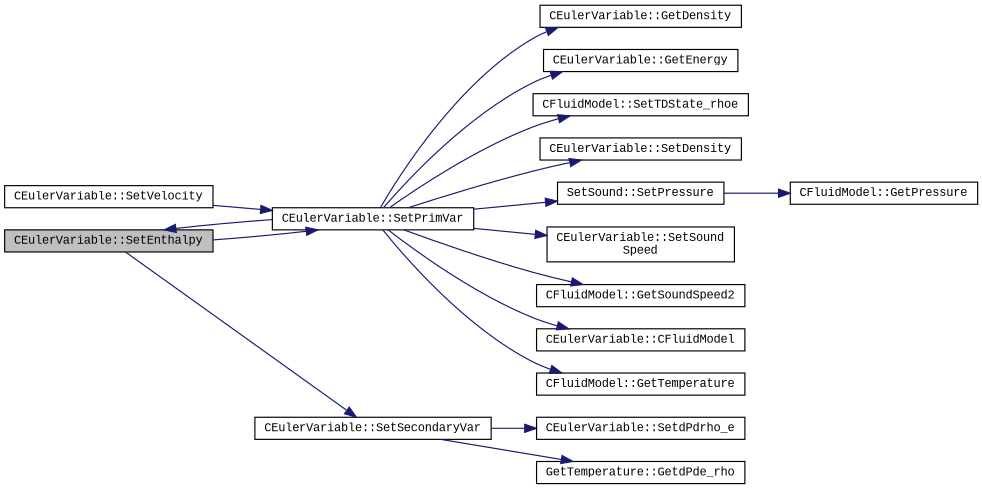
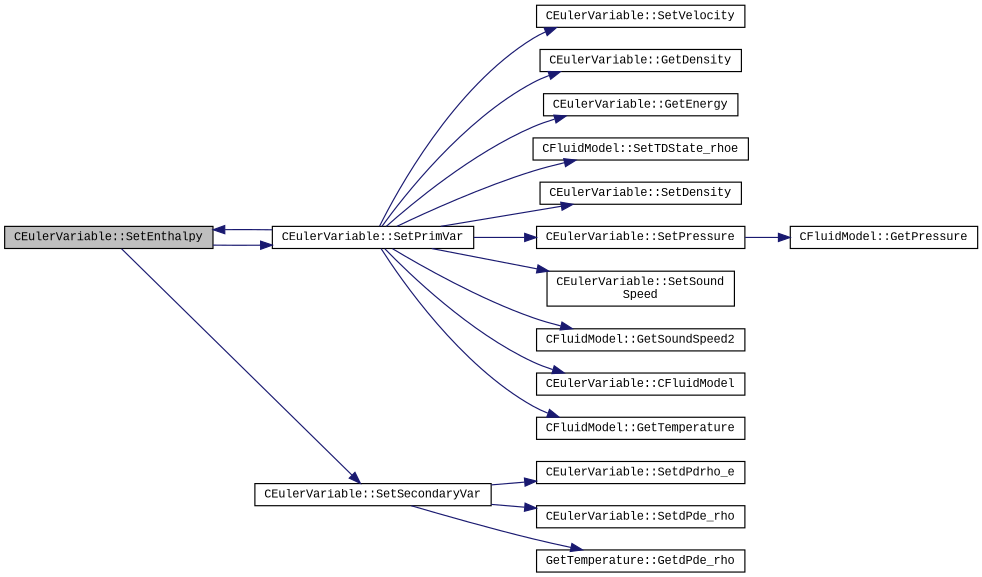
(641, 193) -> (641, 237)
(237, 207) -> (449, 117)
none -> (641, 517)
